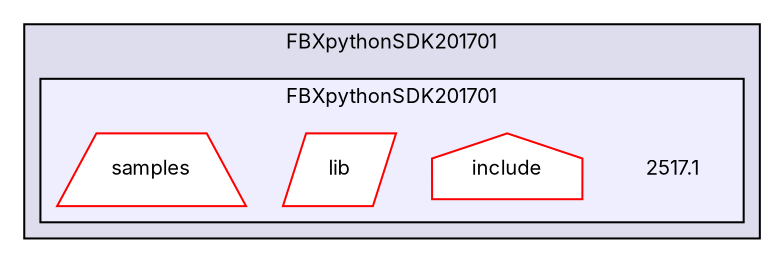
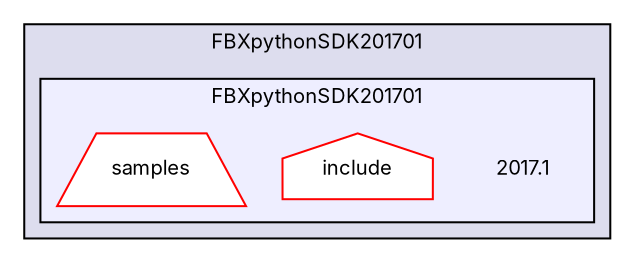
(340, 170) -> none
(673, 170) -> (523, 170)
